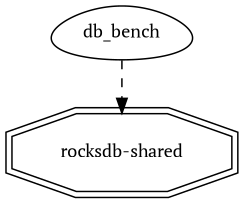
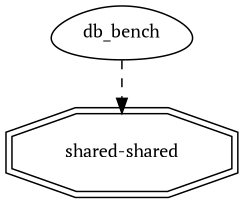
(122, 153) -> (122, 153)
